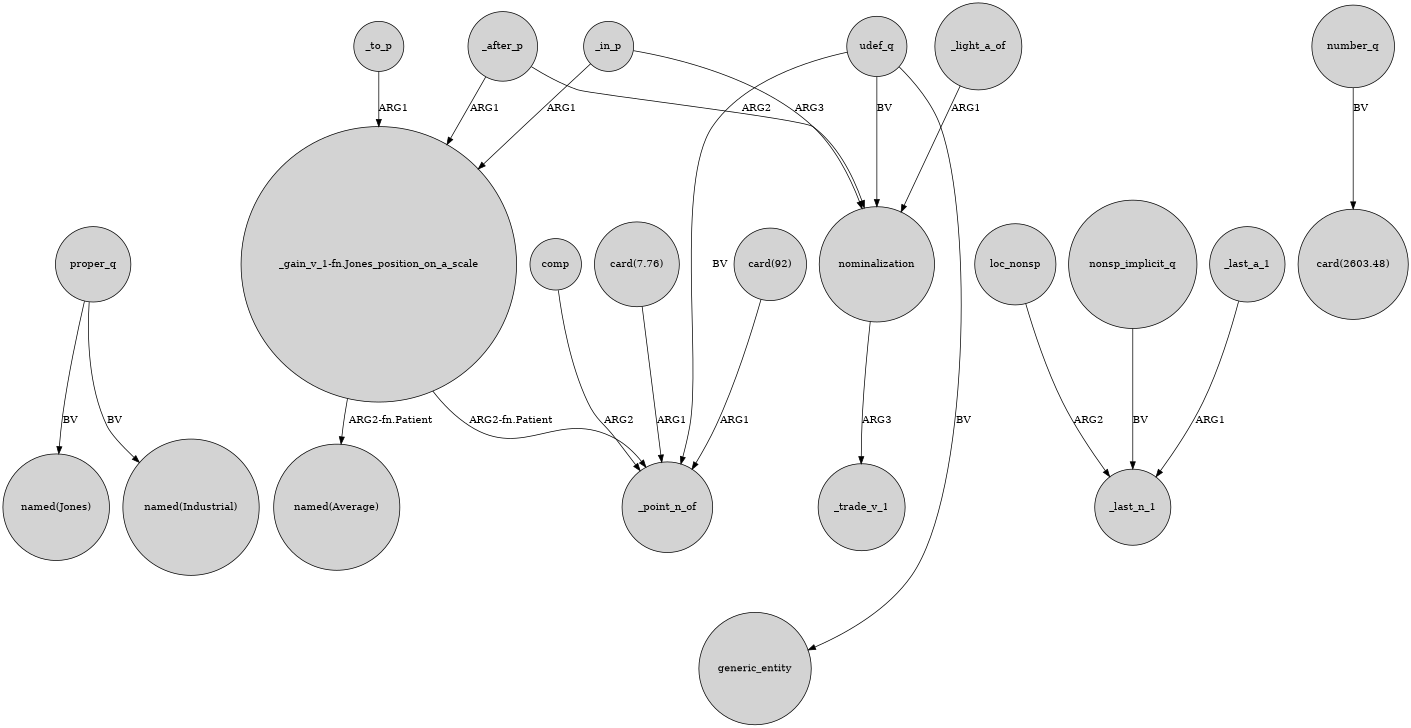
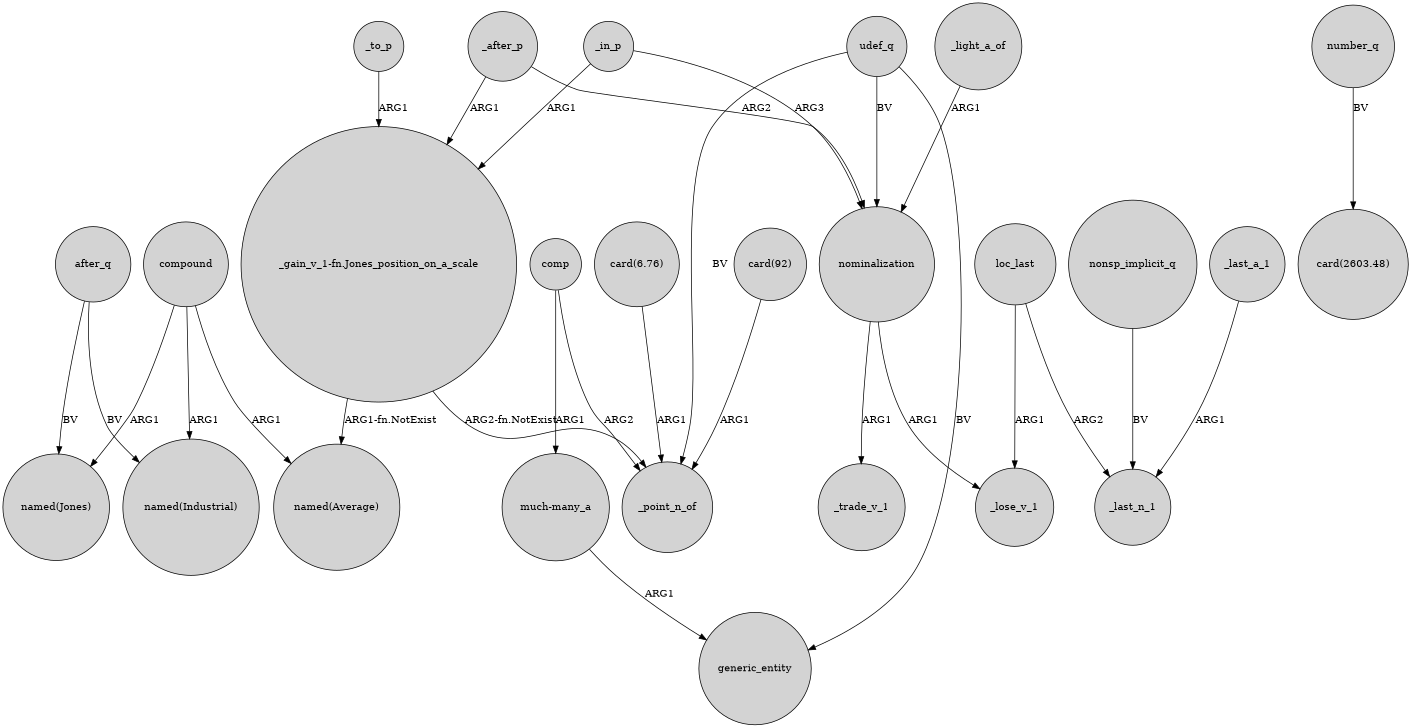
(93, 264) -> (93, 264)
none -> (186, 264)
(637, 264) -> (637, 264)
(1015, 264) -> (1015, 264)
(391, 420) -> (391, 420)
(511, 420) -> (511, 420)
(877, 420) -> (877, 420)
none -> (556, 507)
none -> (1015, 507)
